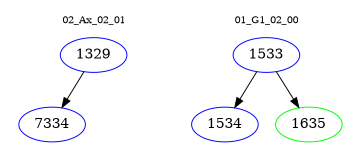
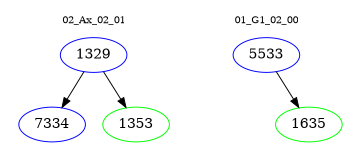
(266, 55) -> (266, 55)
none -> (136, 125)
(225, 125) -> none
